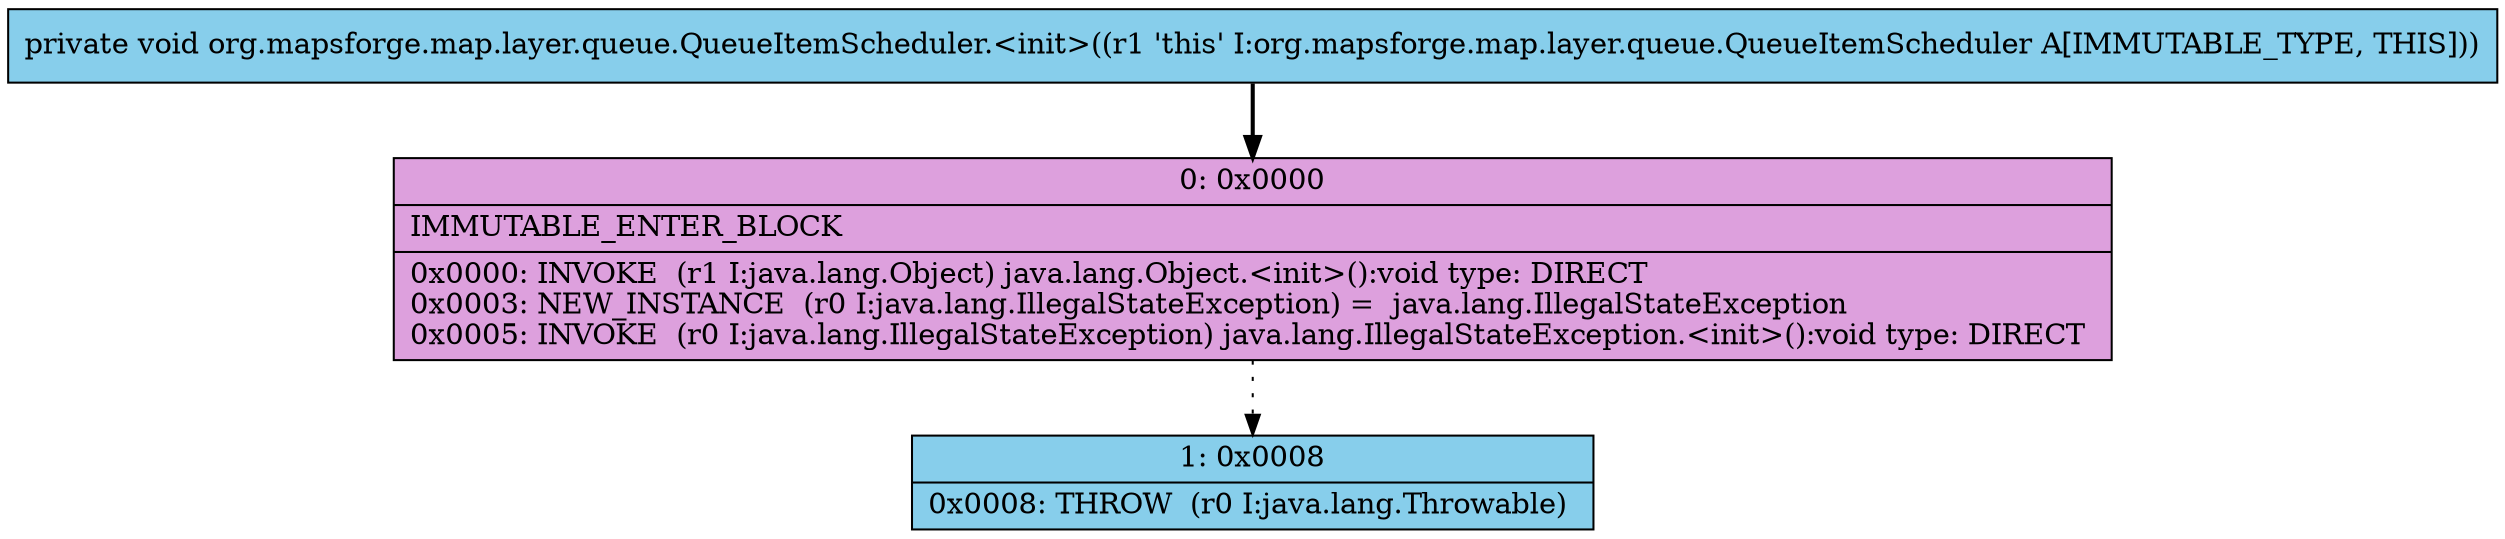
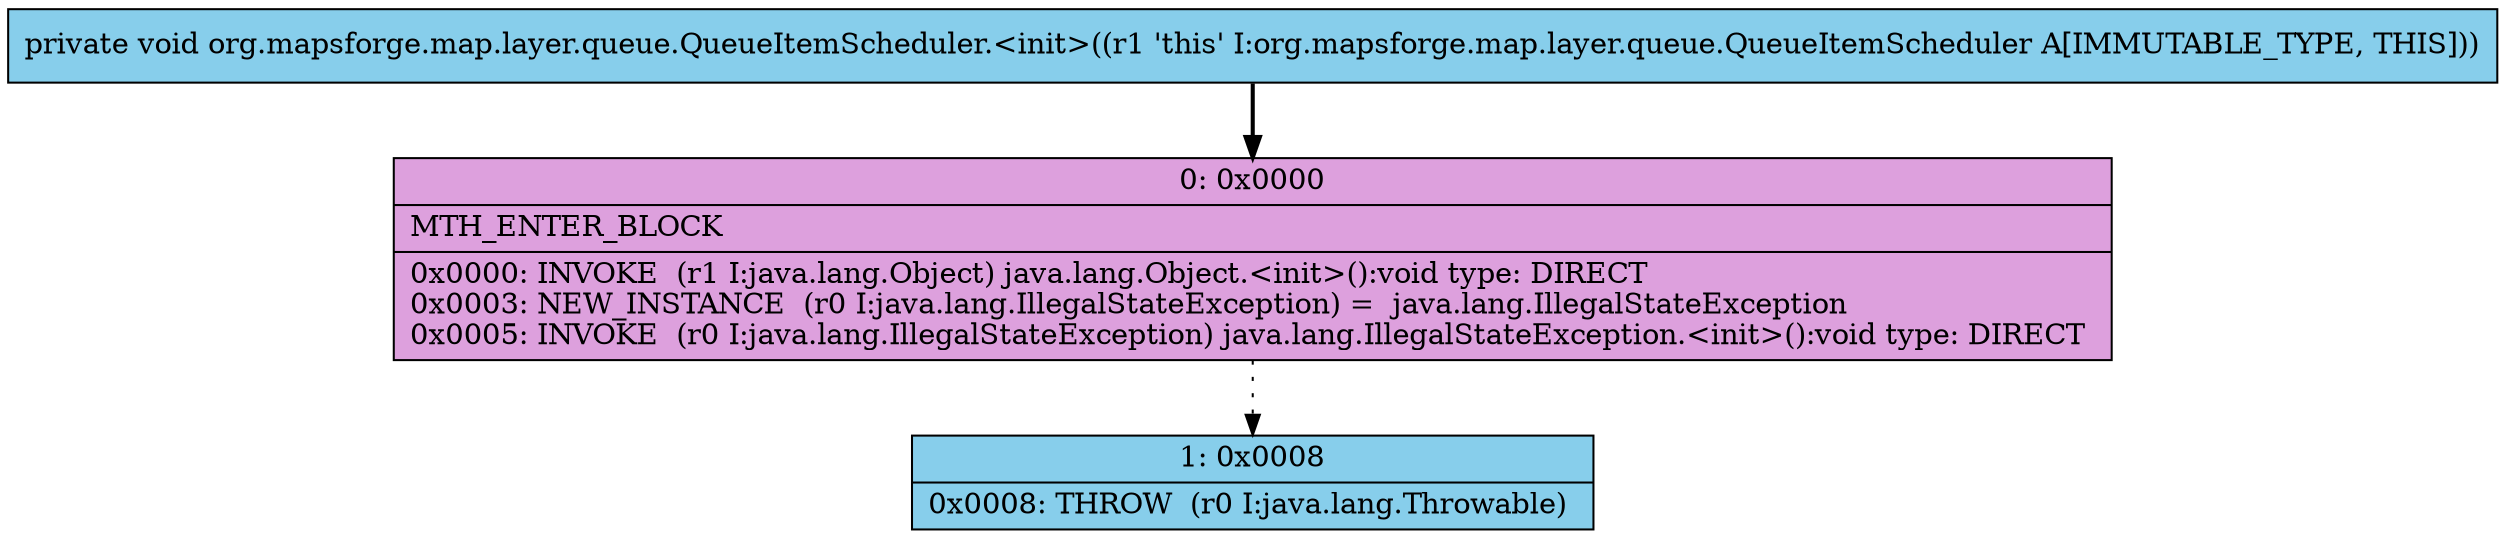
(626, 227) -> (567, 227)
